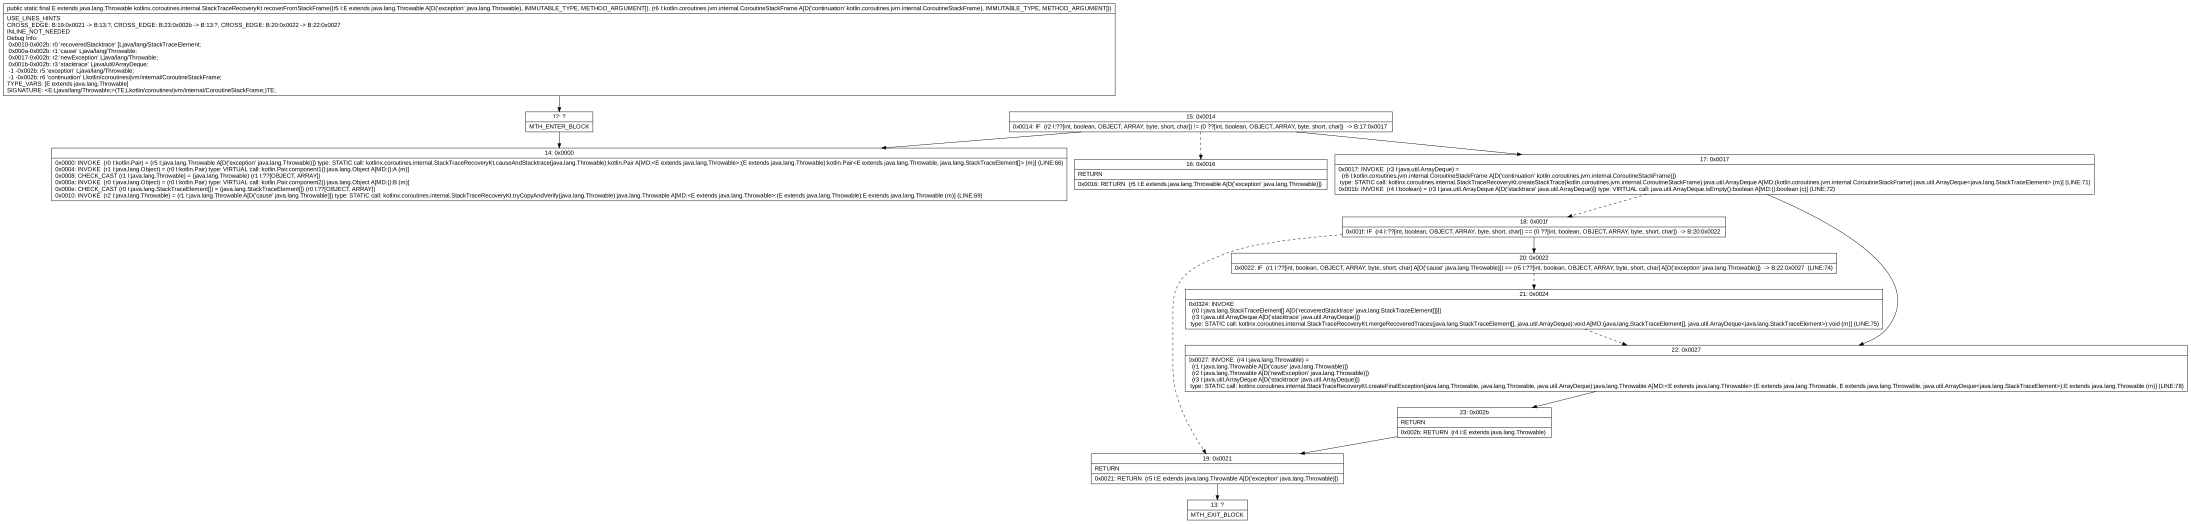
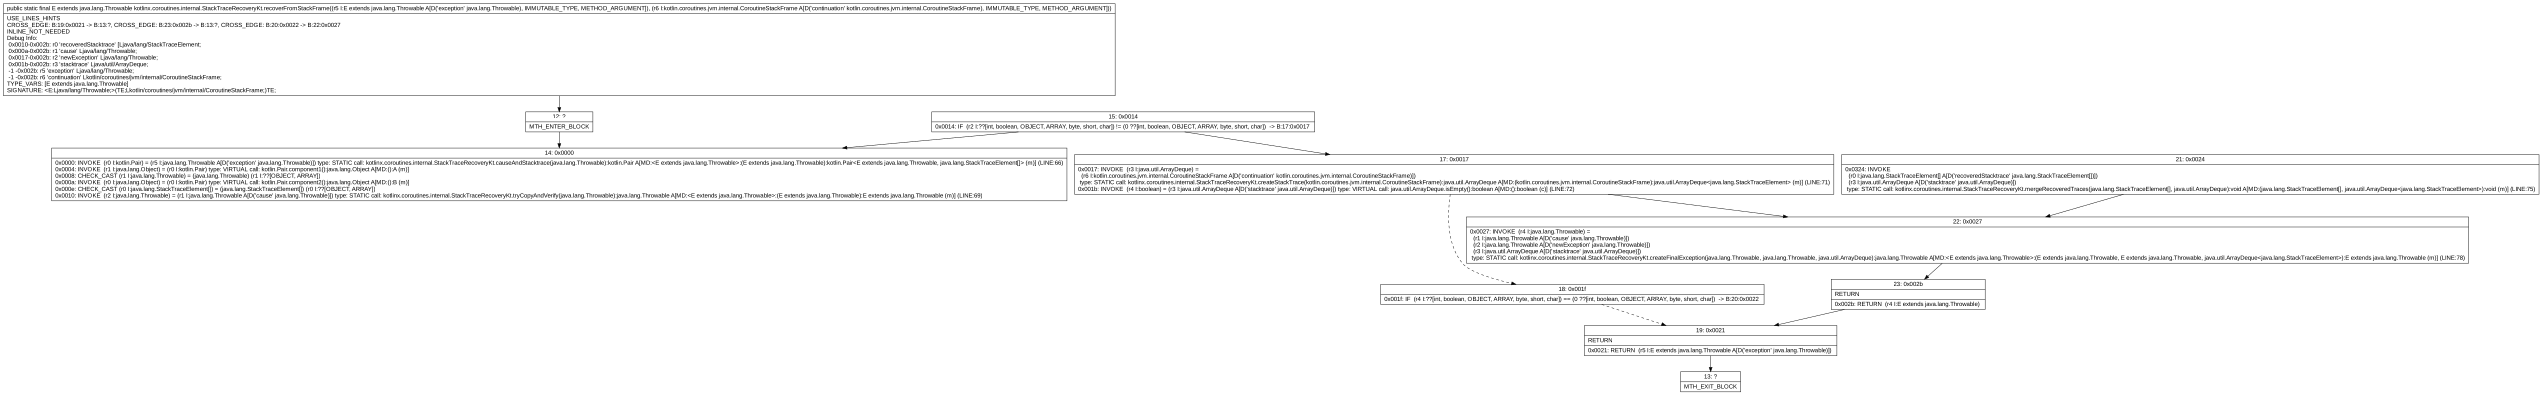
(1201, 174) -> none
(1534, 263) -> none
(1604, 336) -> (2087, 205)
